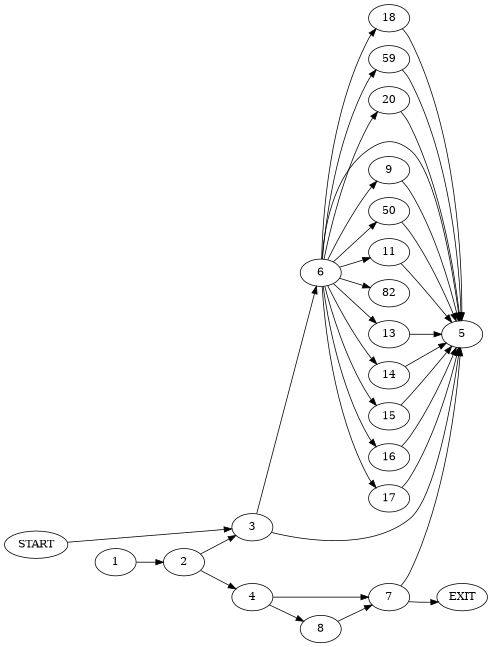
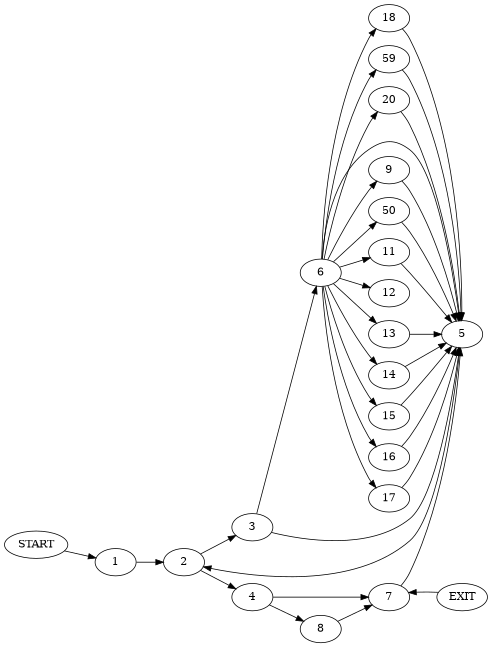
(389, 293) -> (389, 293)
(146, 536) -> (76, 554)
none -> (407, 542)
(420, 602) -> (427, 592)
